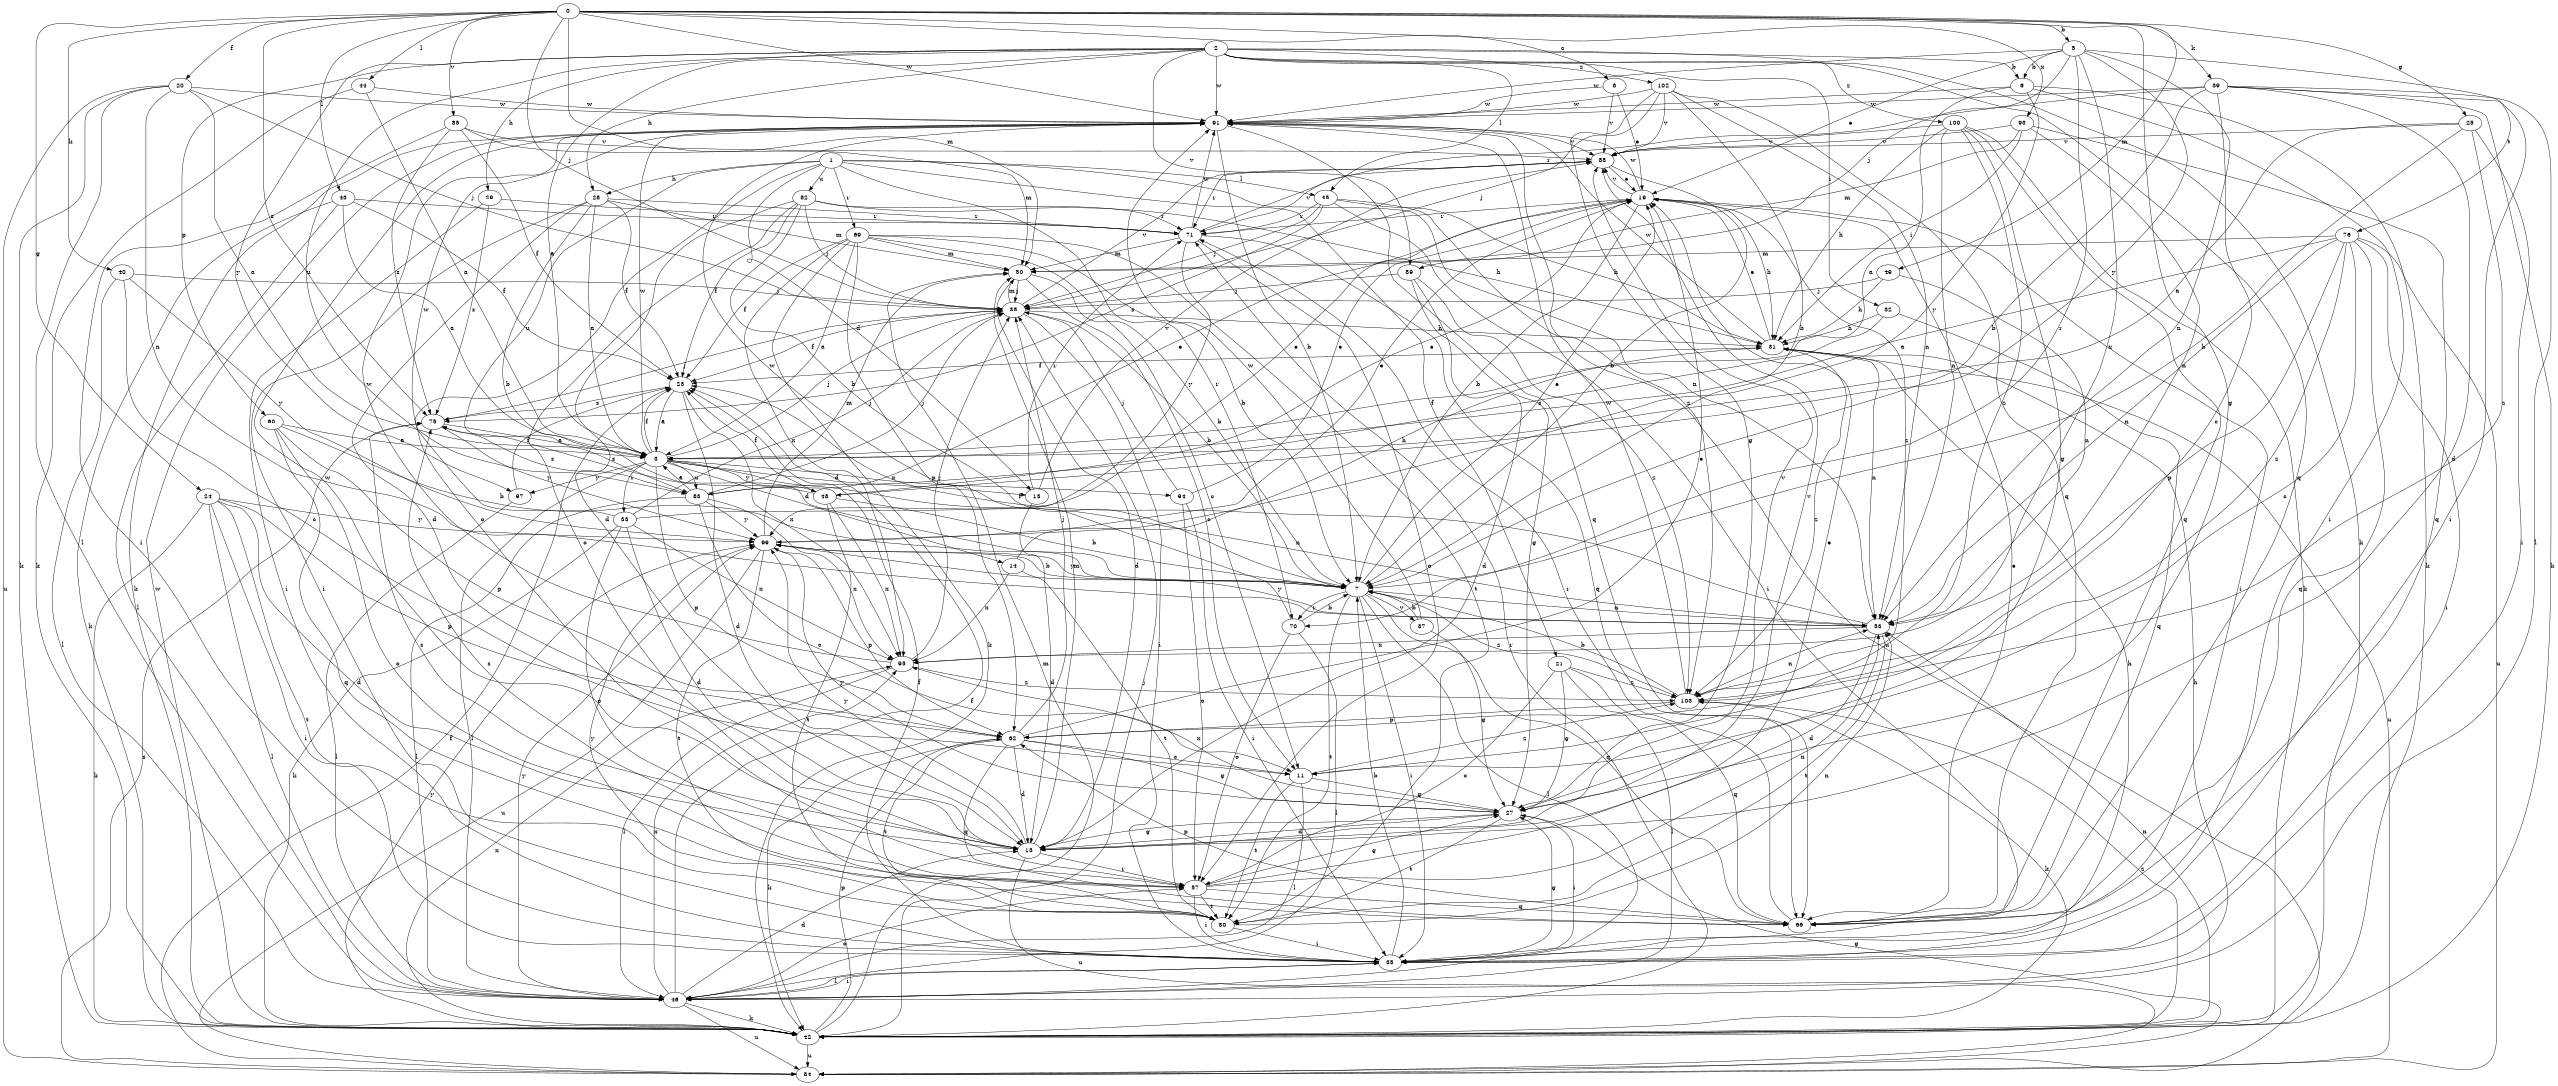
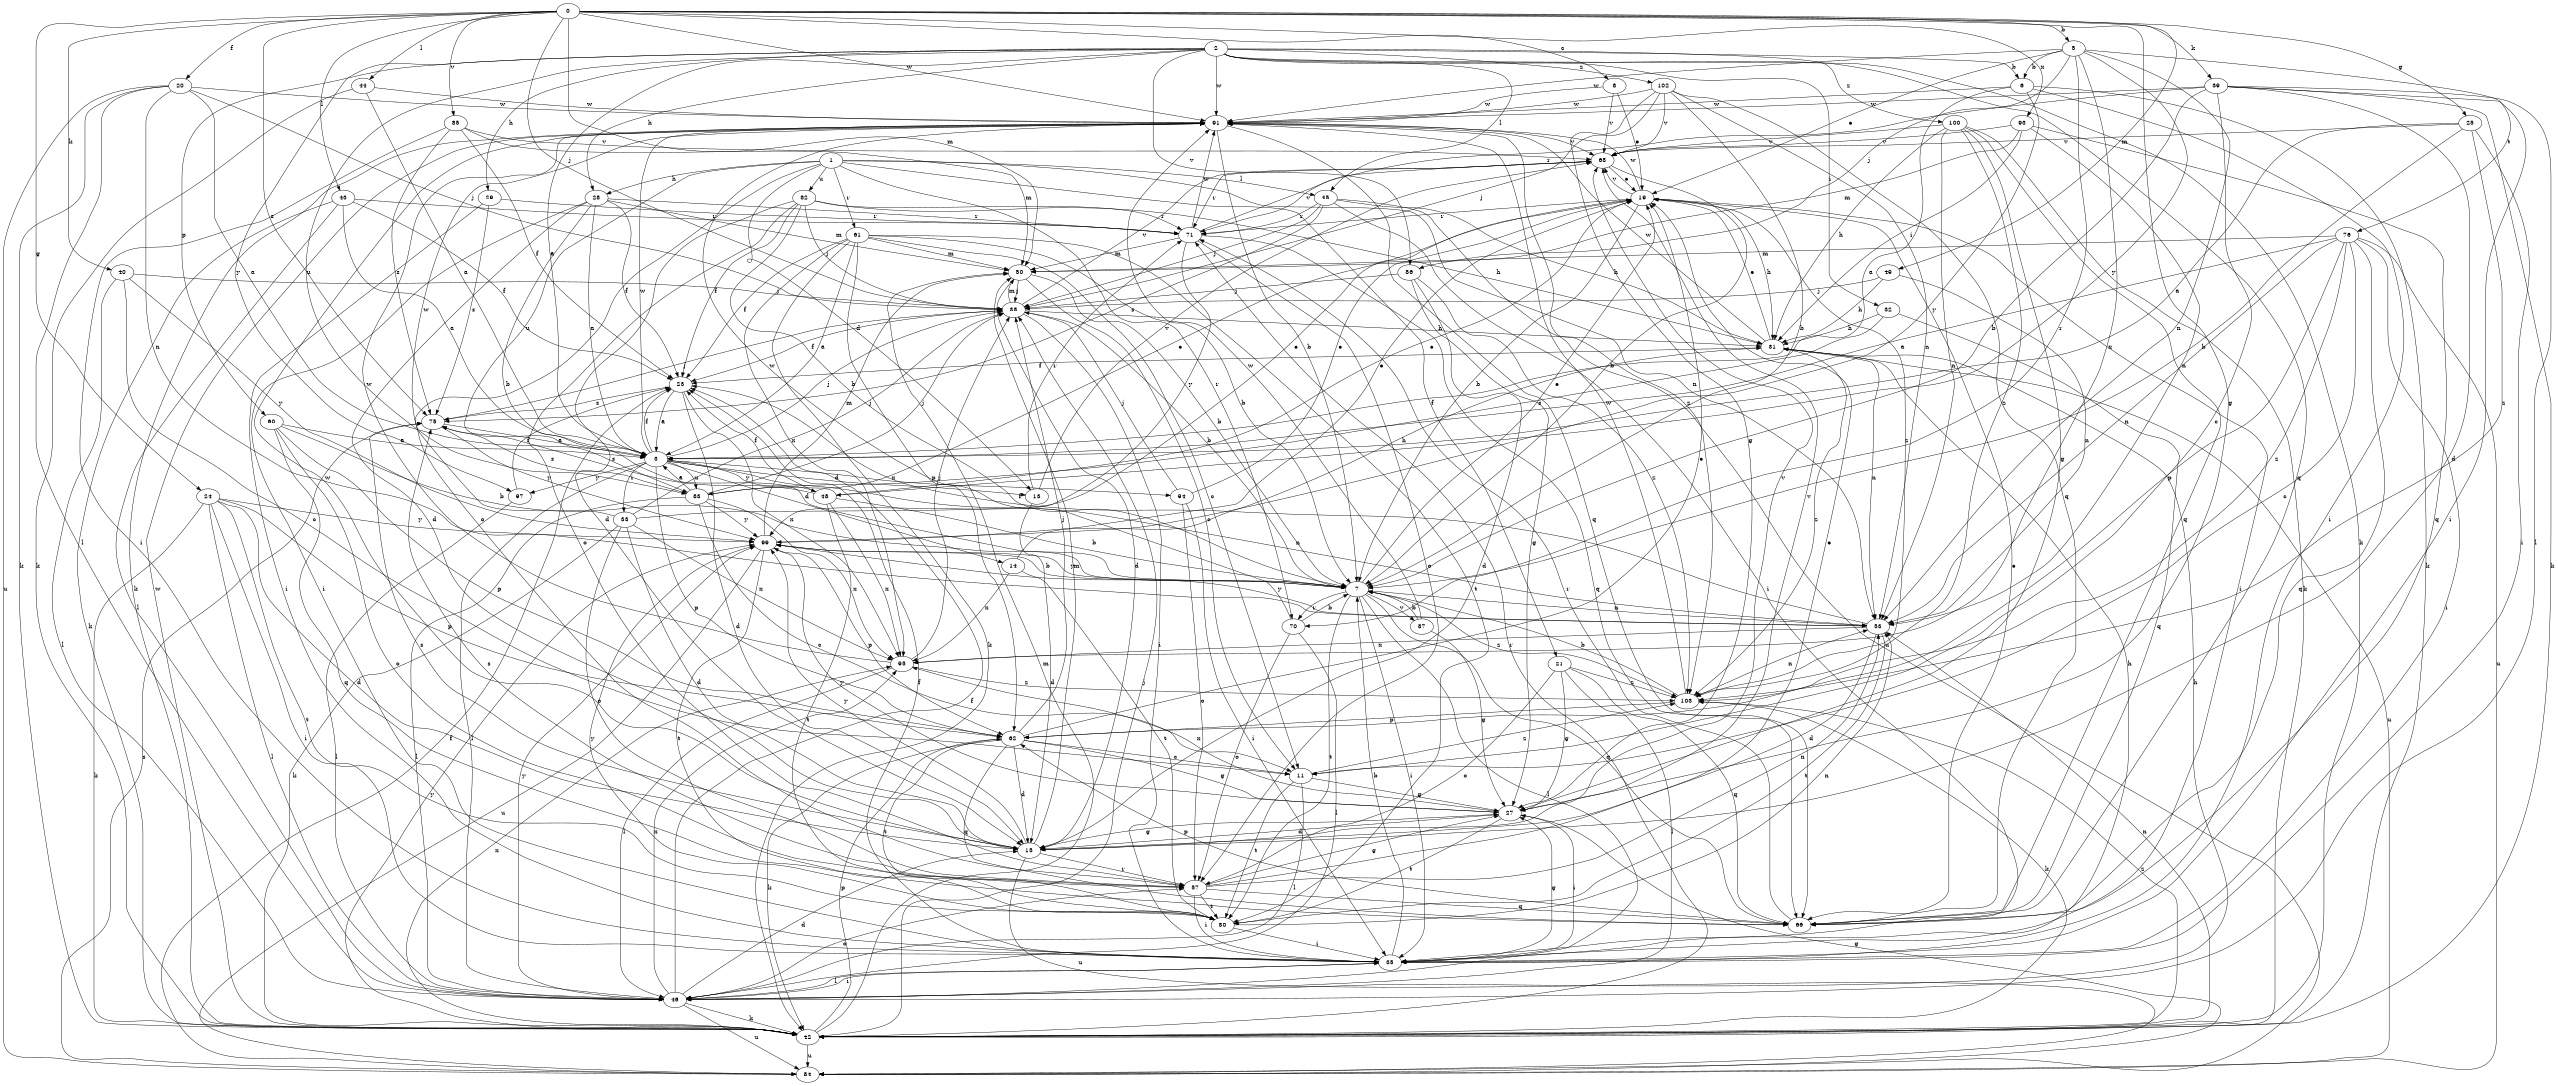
(1603, 161) -> (1603, 161)
(857, 235) -> (857, 235)
(1409, 273) -> (1409, 273)
